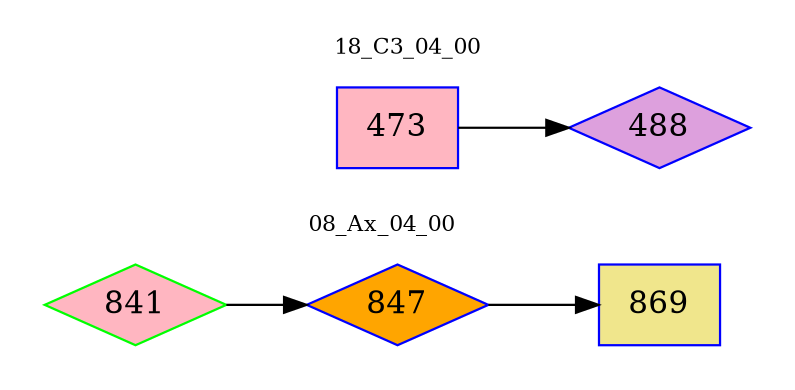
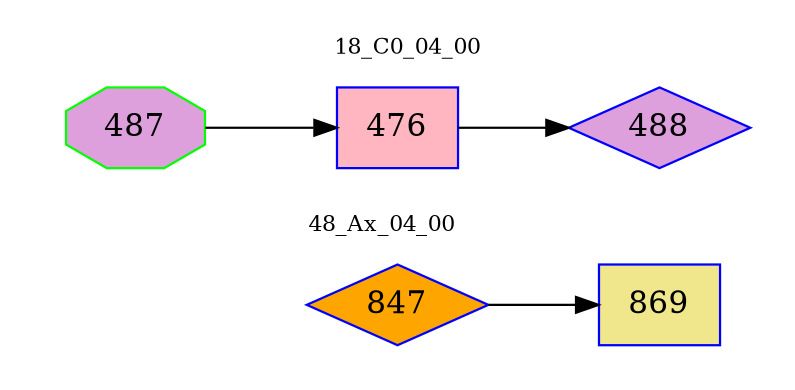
(408, 48) -> (408, 48)
none -> (135, 128)
(398, 128) -> (398, 128)
(382, 225) -> (382, 225)
(135, 305) -> none
